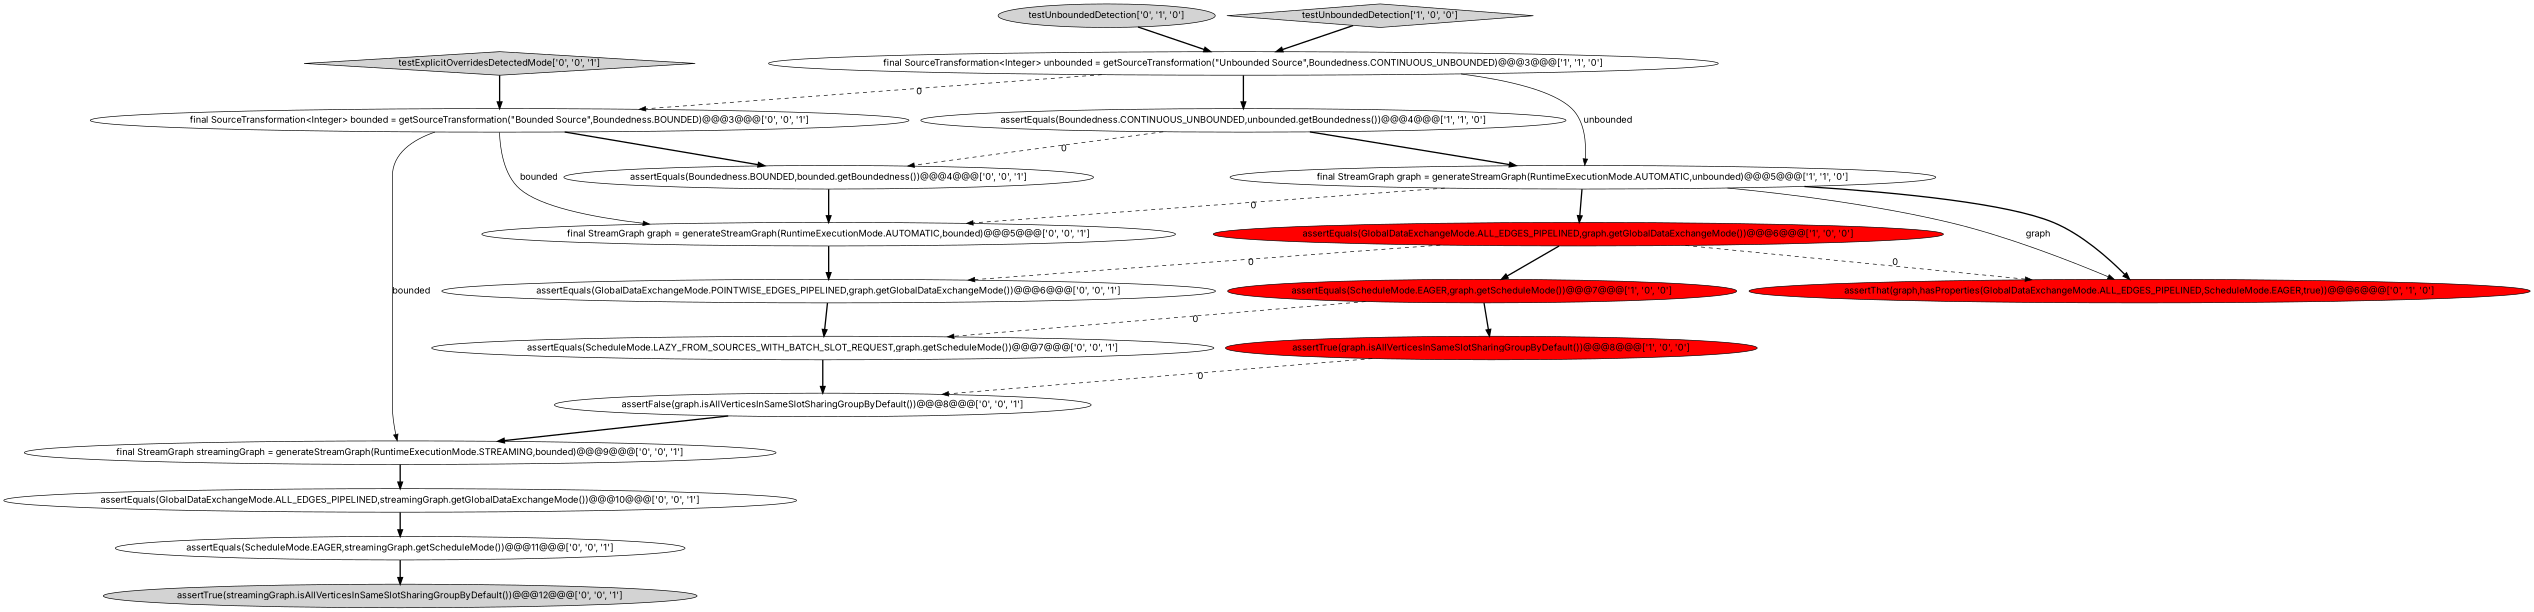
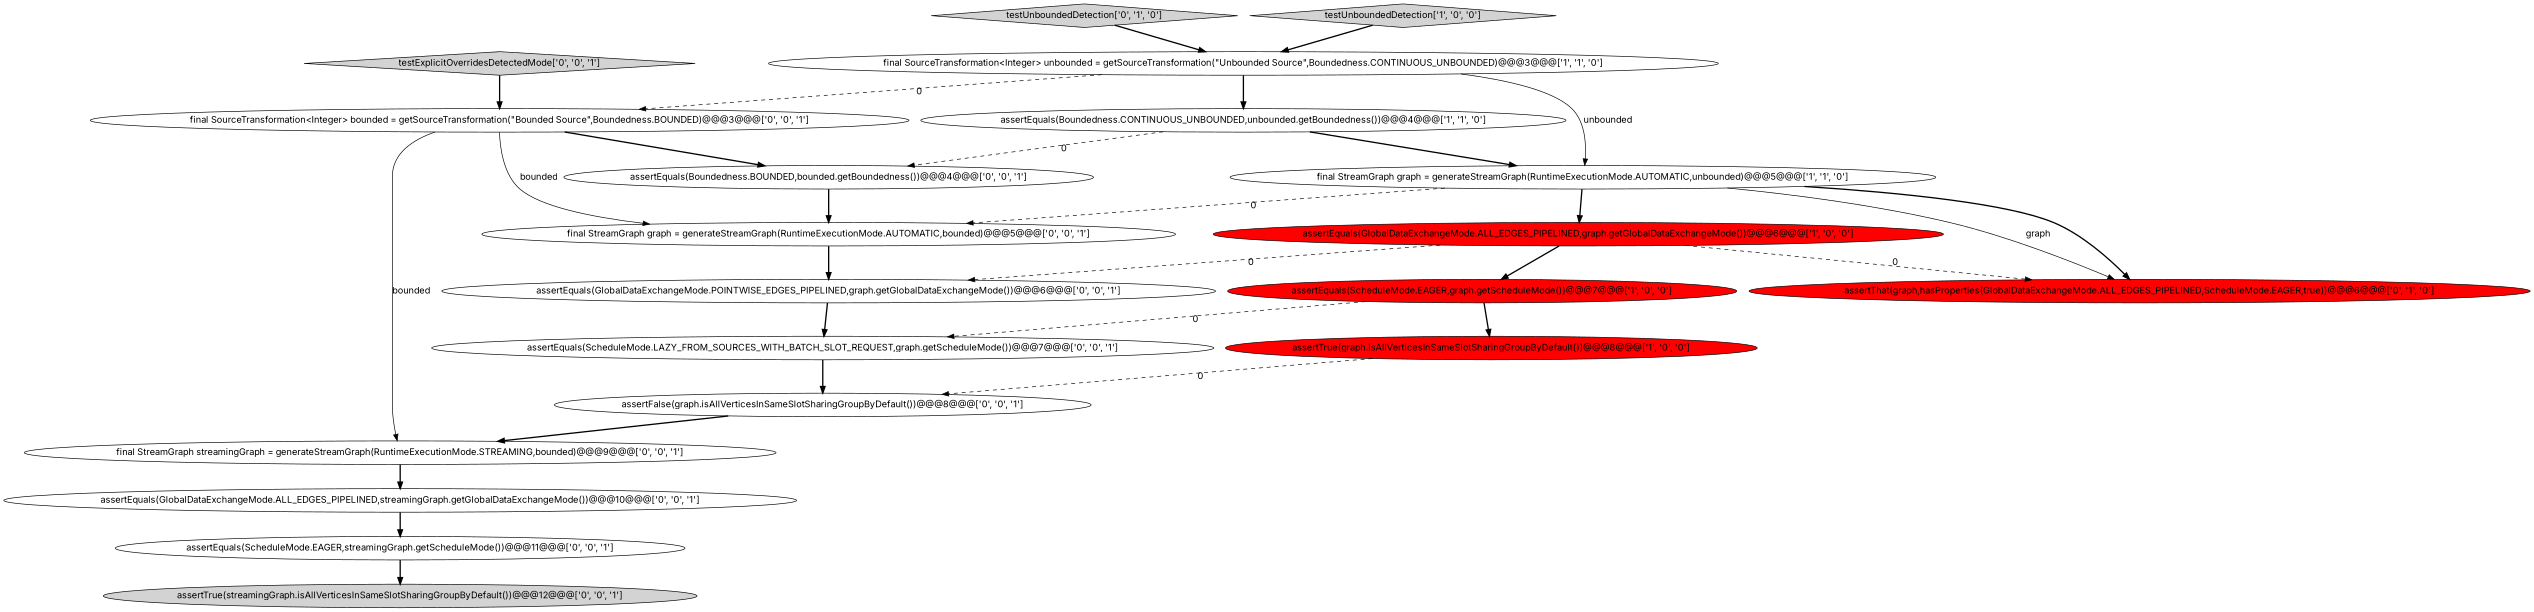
(1107, 16) -> (1084, 16)
